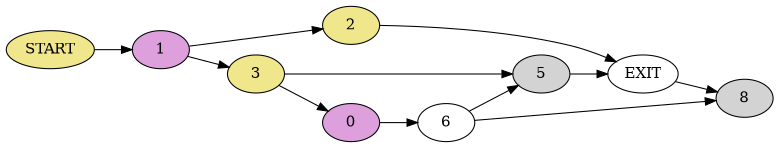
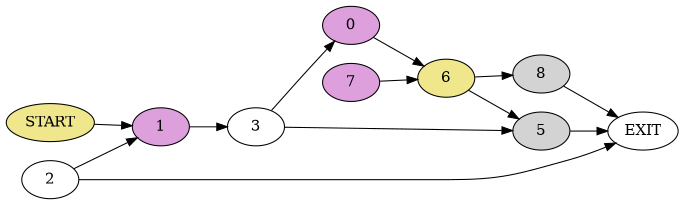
(351, 25) -> (50, 180)
(251, 38) -> (101, 156)
(256, 74) -> (256, 127)
none -> (351, 82)
(691, 85) -> (586, 99)
(446, 123) -> (446, 78)
